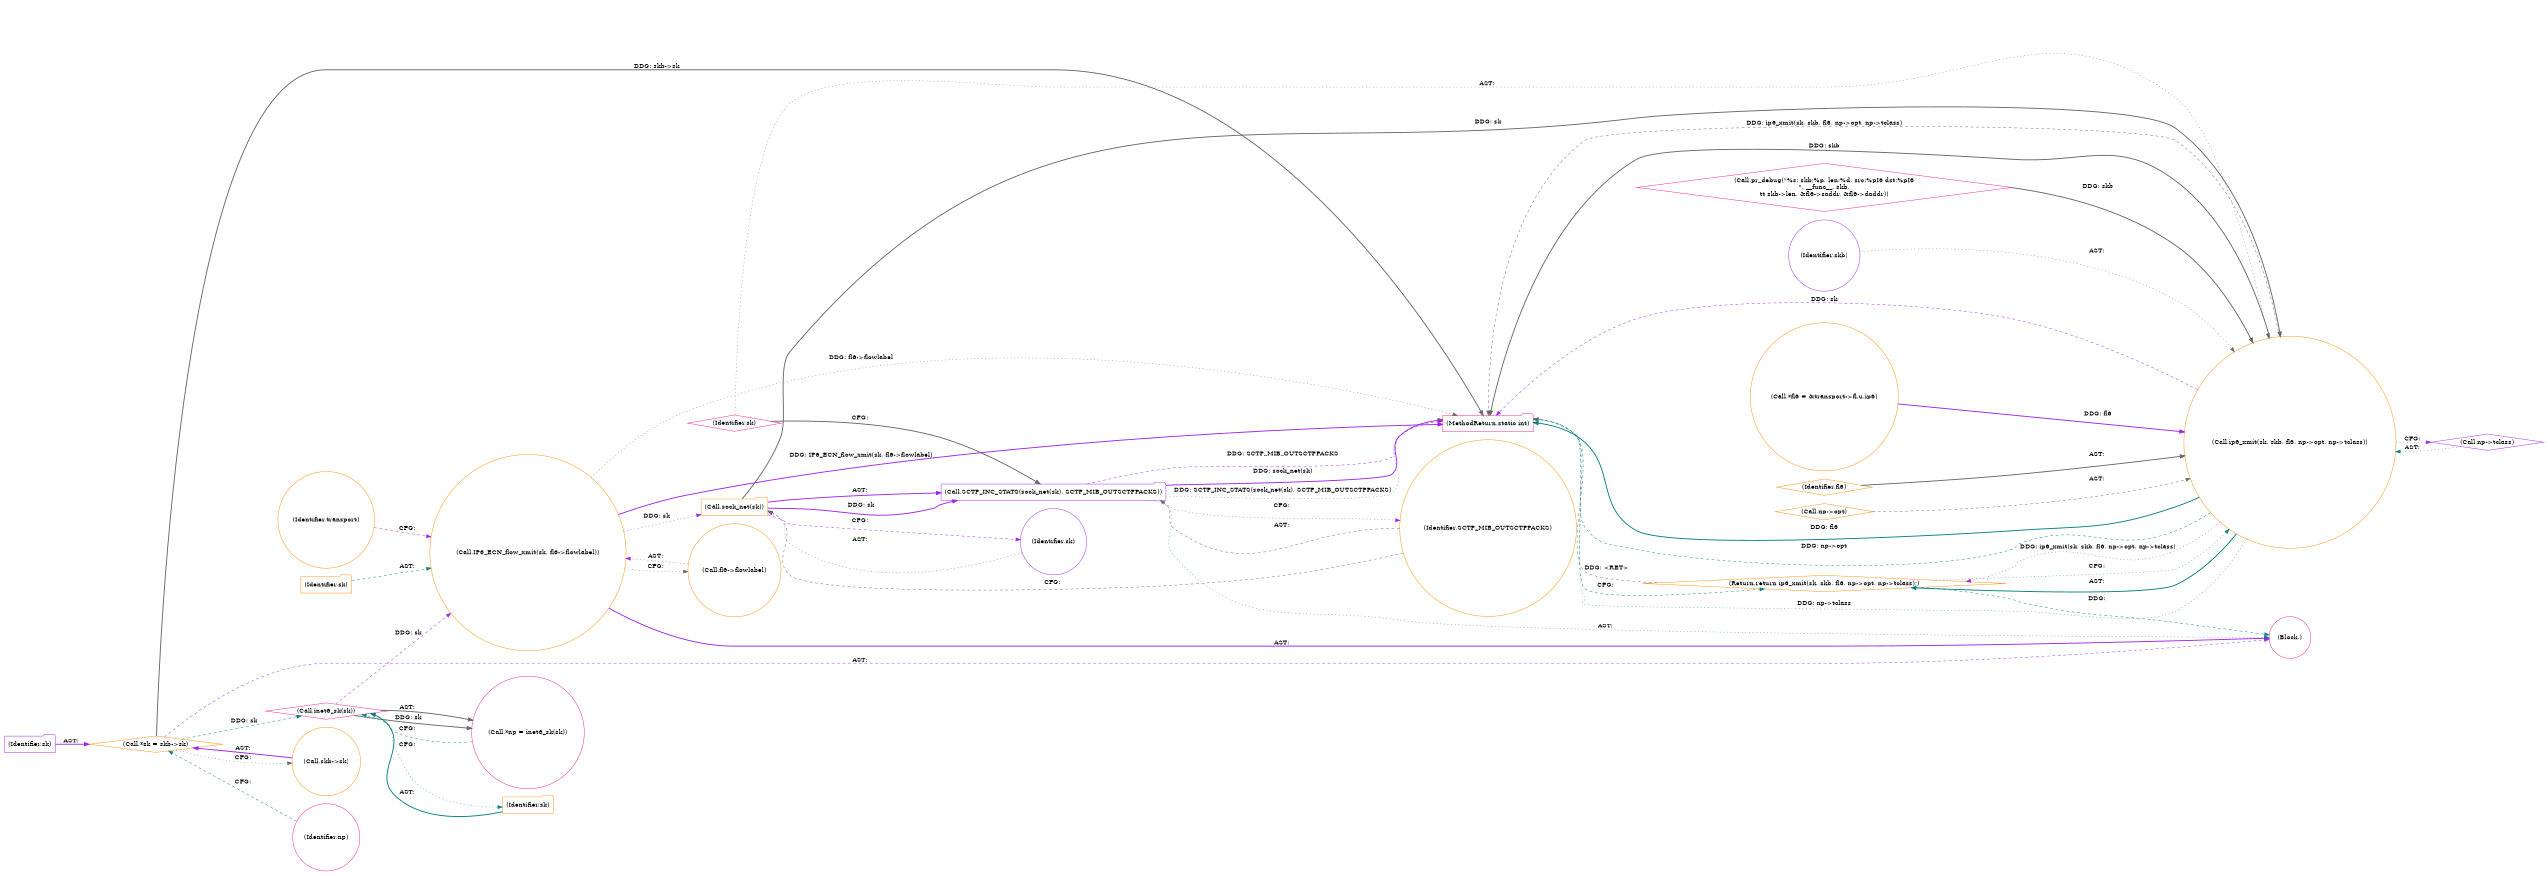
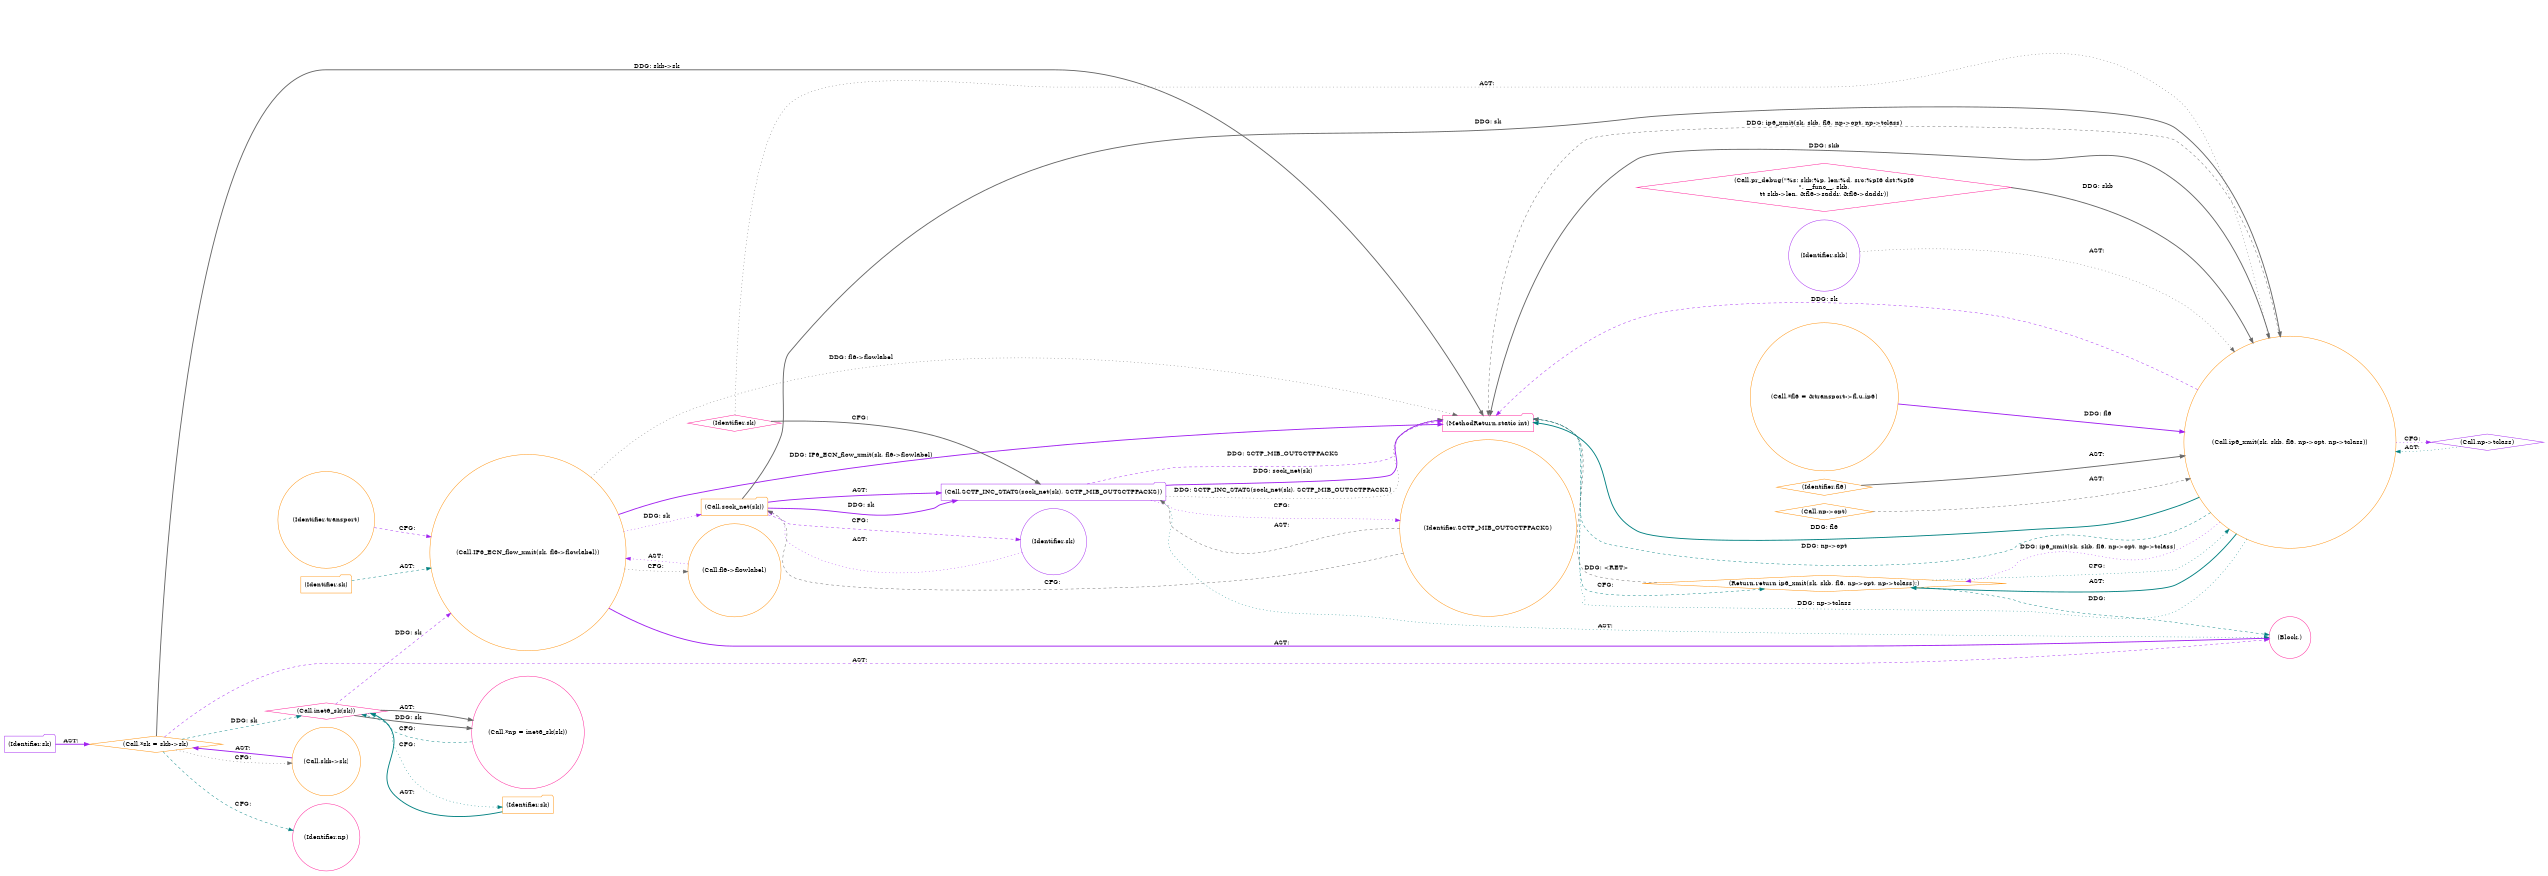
(235, 787) -> (220, 801)
